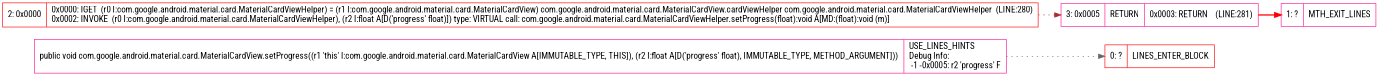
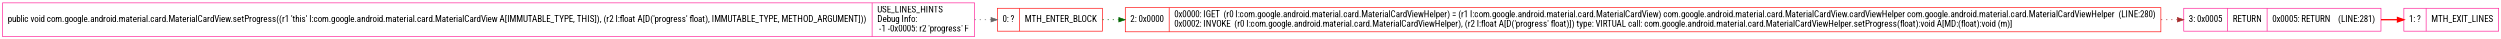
(1201, 15) -> (2324, 19)
none -> (1111, 20)
(1171, 56) -> (1061, 19)
